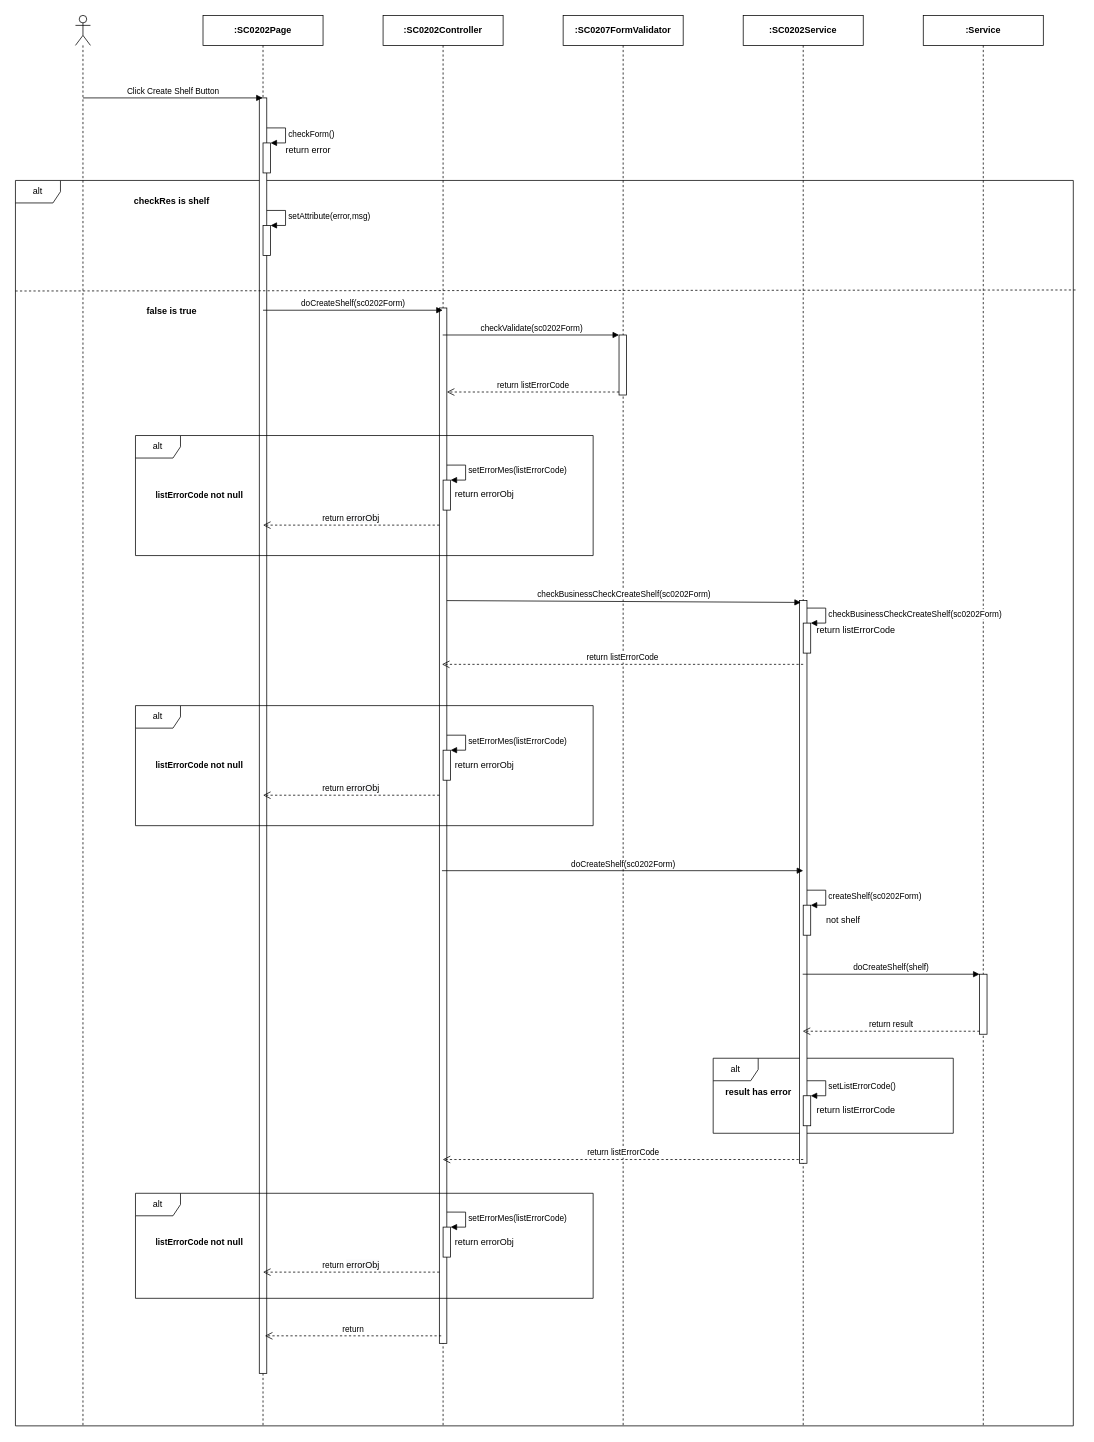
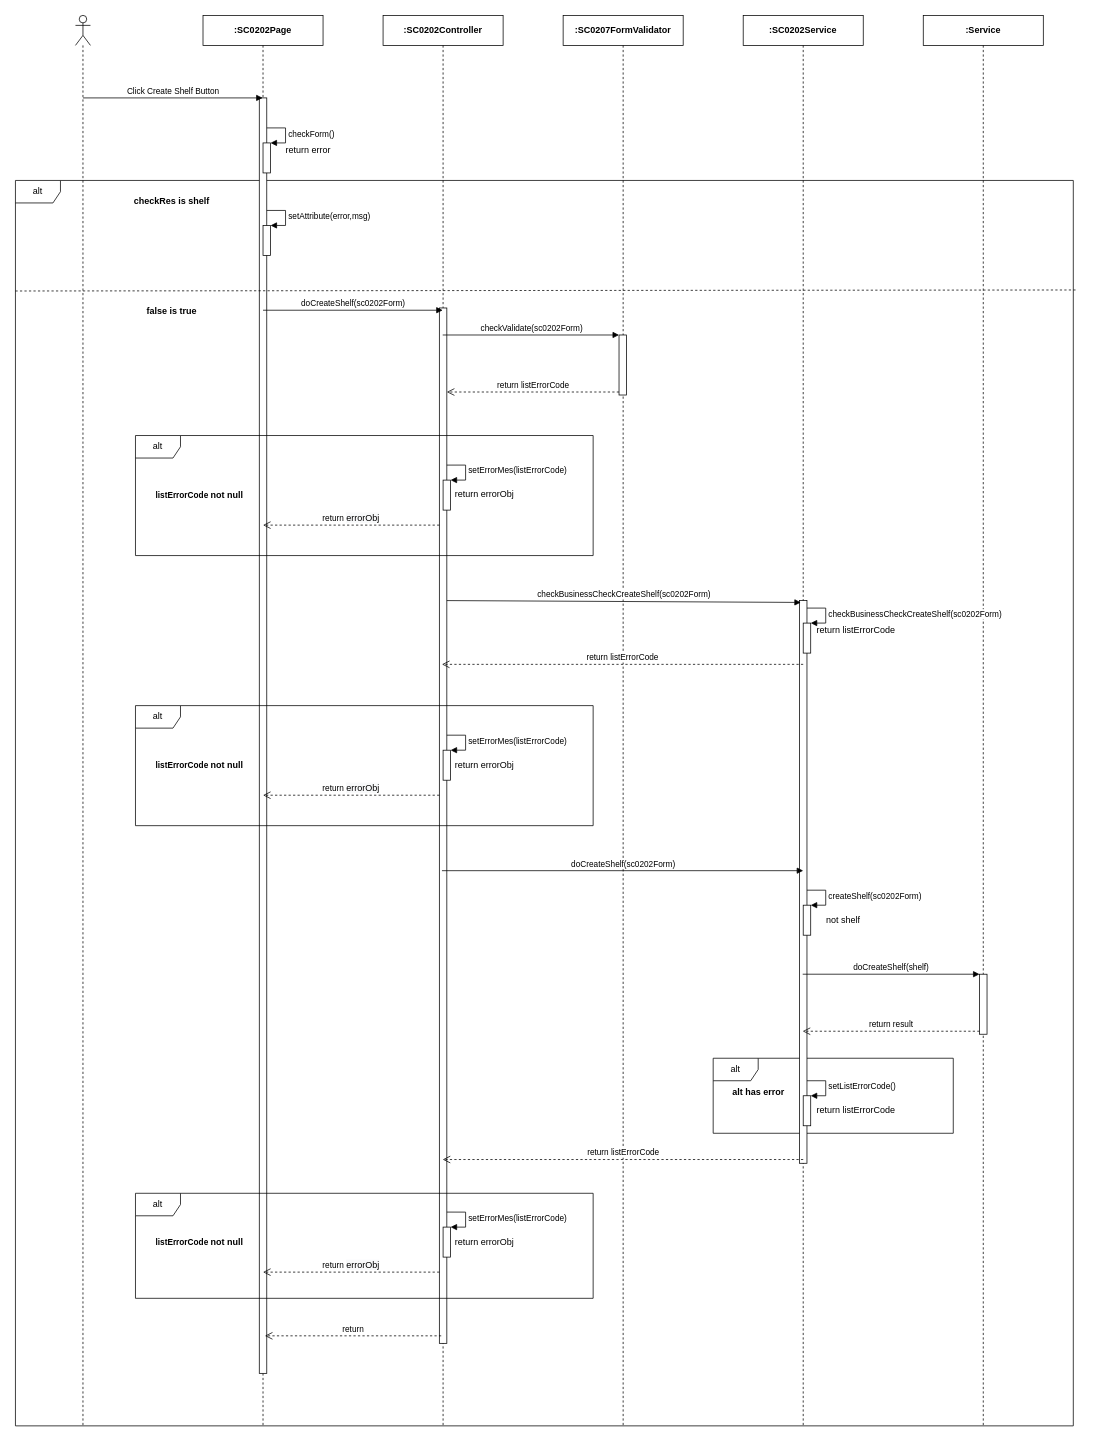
(758, 1092) -> (758, 1092)
